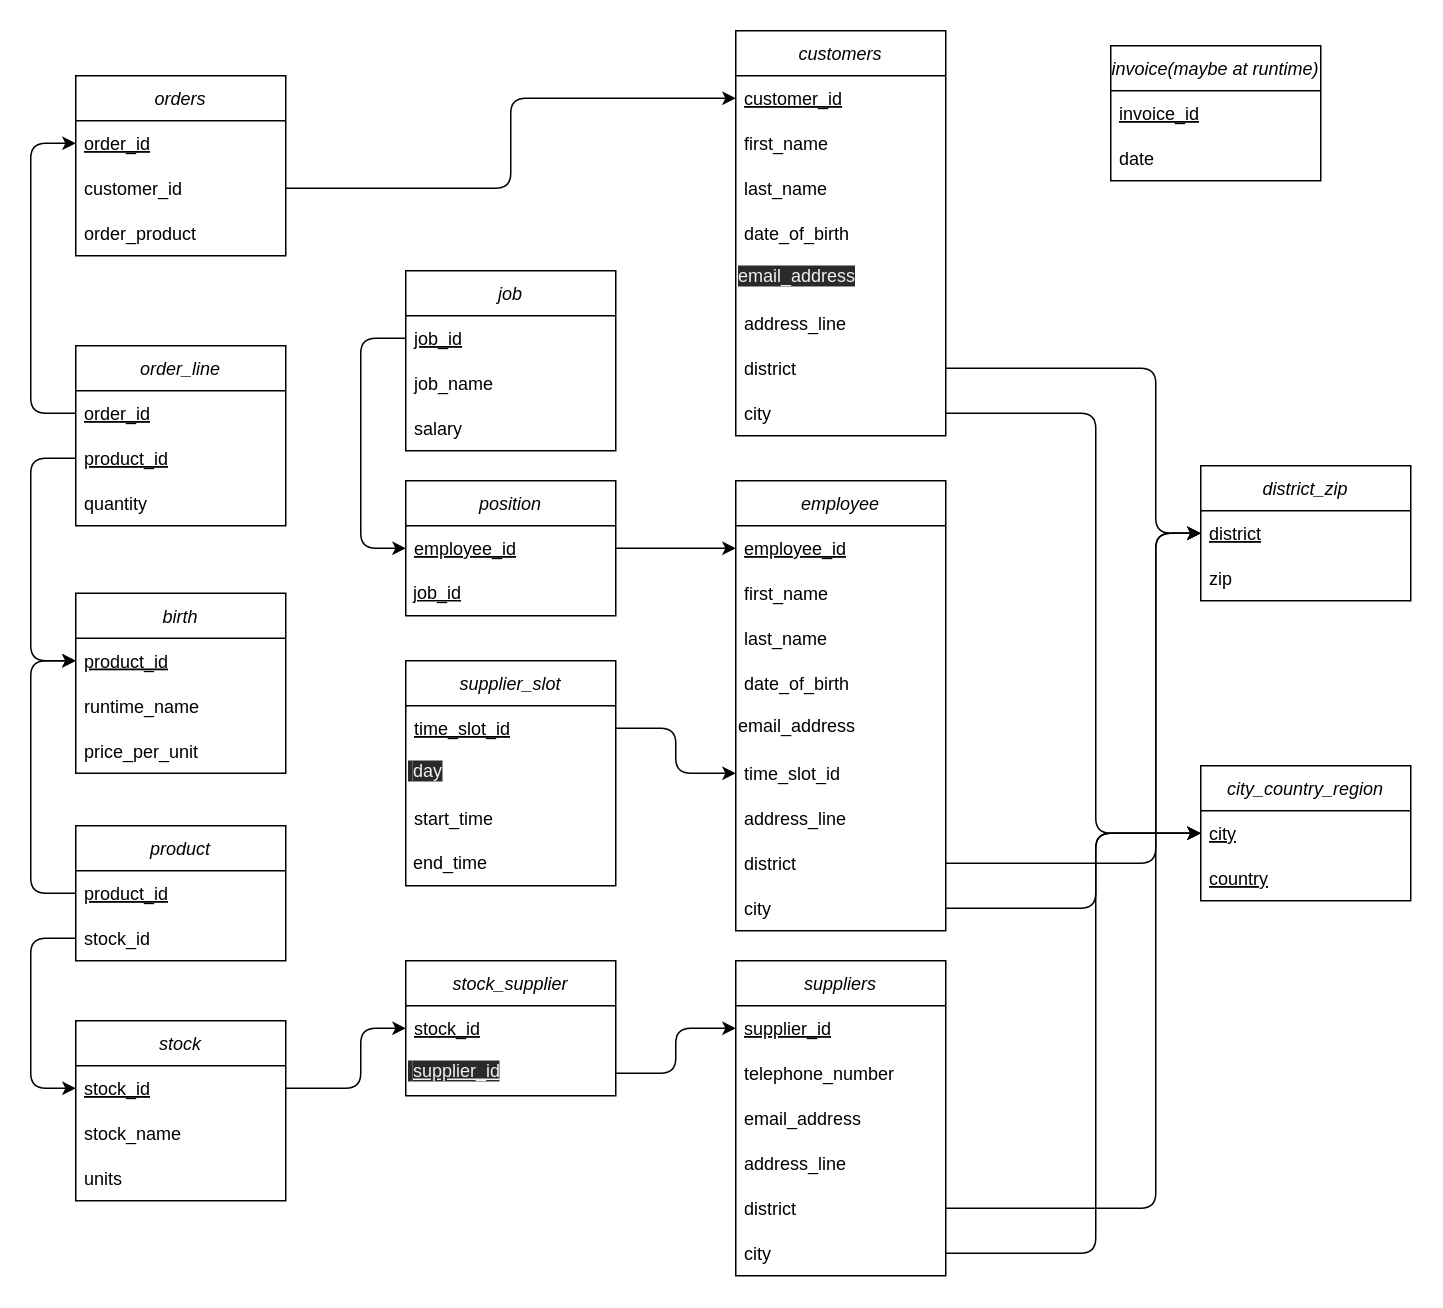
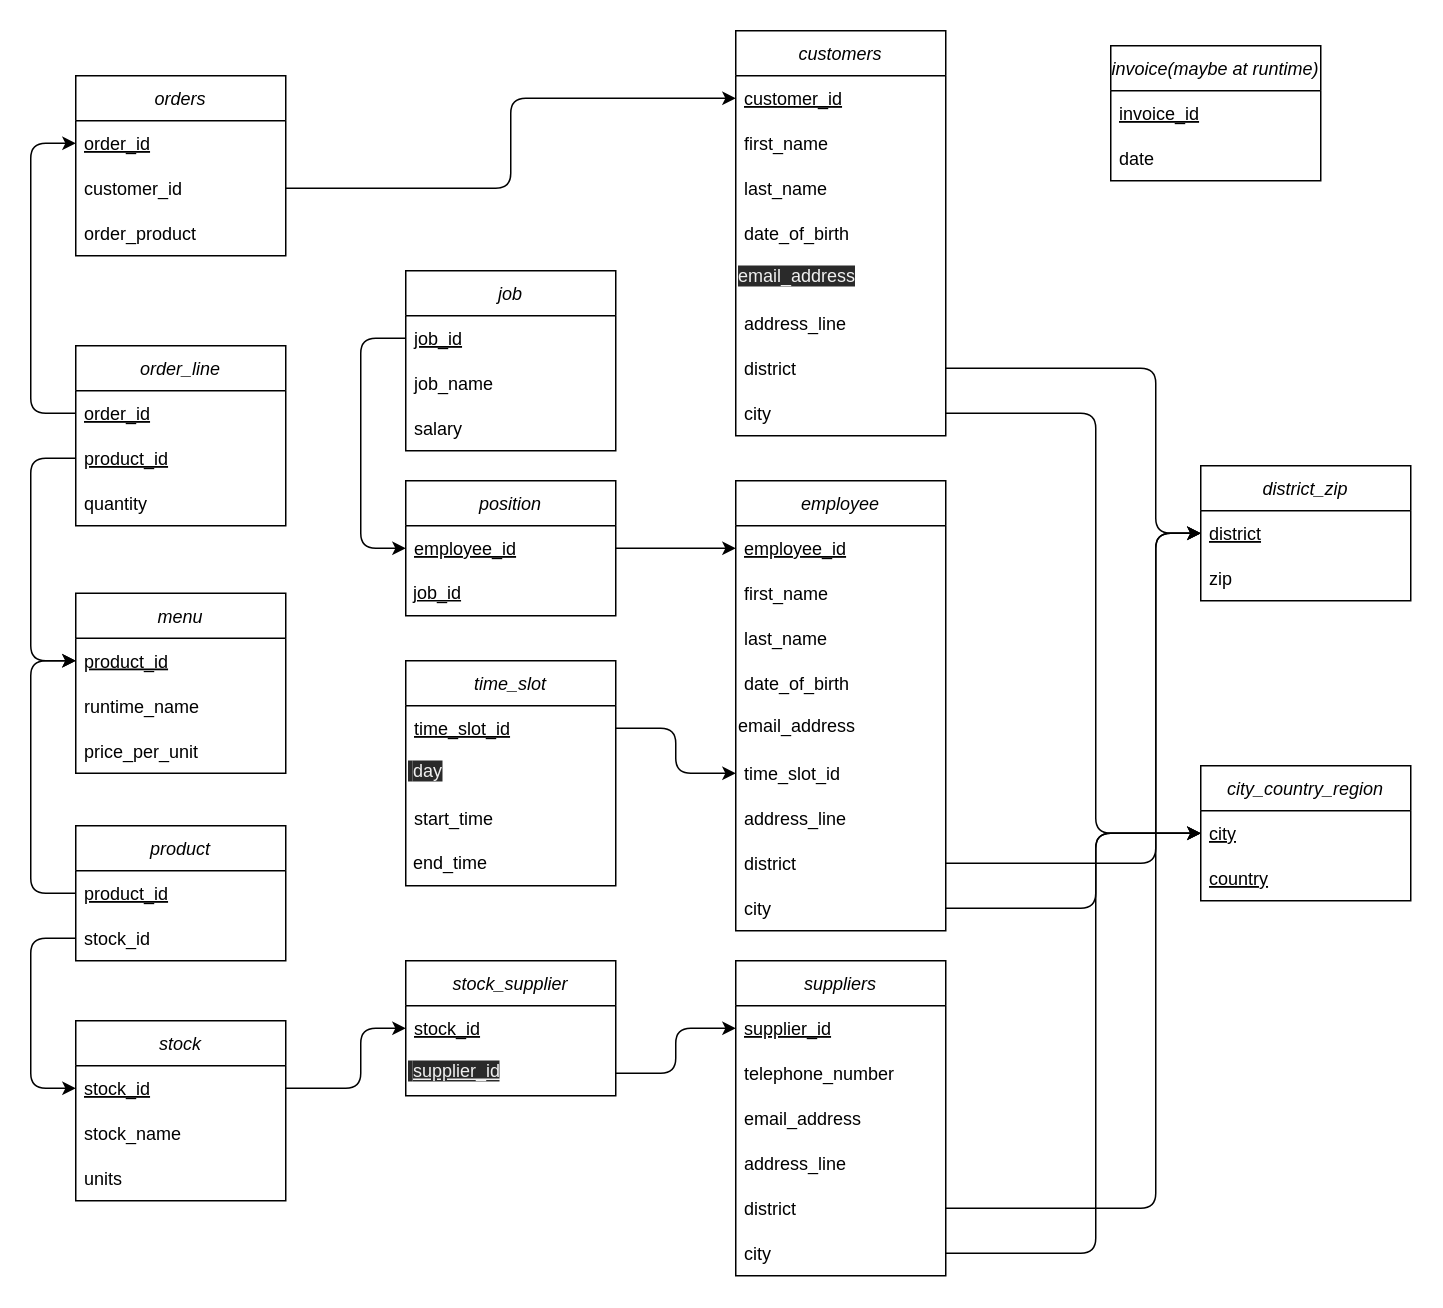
(180, 617) -> (180, 617)
(510, 684) -> (510, 684)
